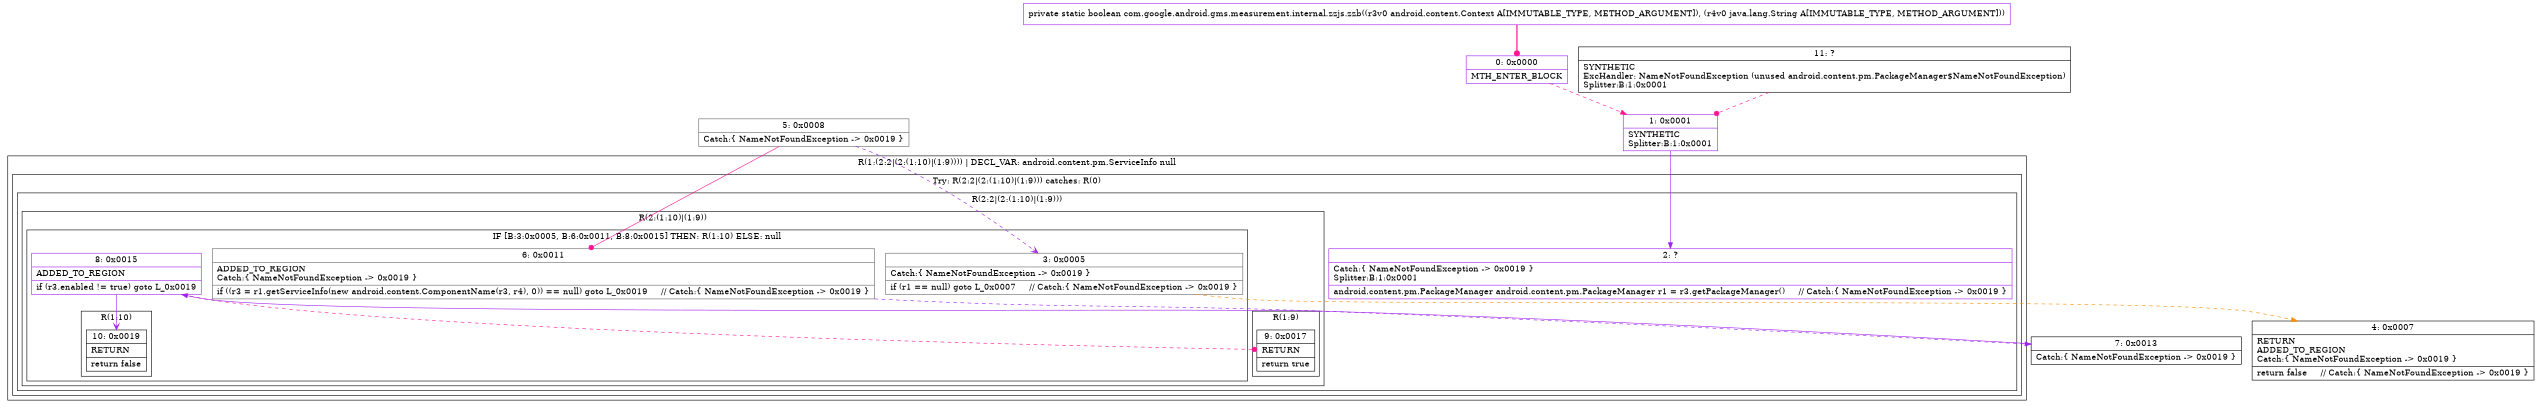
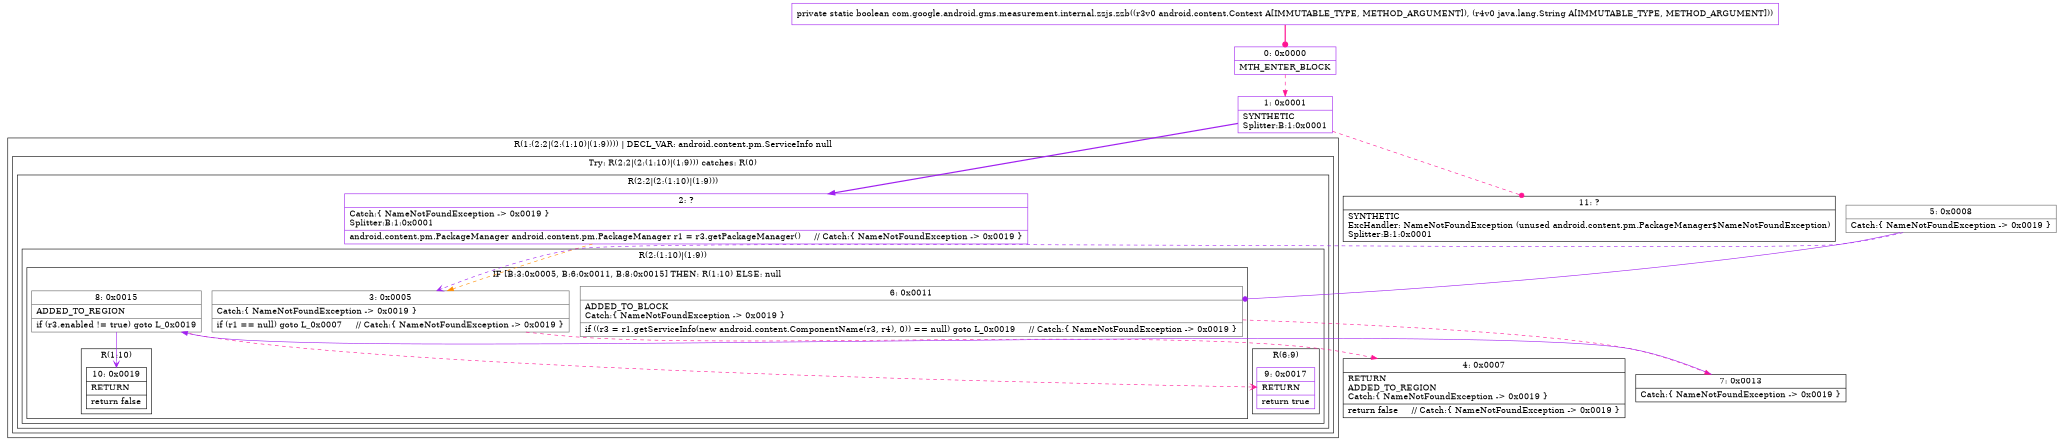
(1744, 102) -> (1426, 163)
(1670, 197) -> (1016, 162)
(682, 199) -> (1575, 275)
none -> (530, 263)
(262, 269) -> (627, 307)
(116, 274) -> (116, 311)
(1744, 303) -> (949, 340)
(1450, 316) -> (1476, 332)
(1286, 318) -> (1286, 356)
(717, 334) -> (716, 372)
(1286, 351) -> (1286, 388)
